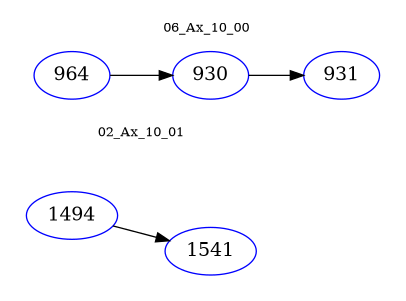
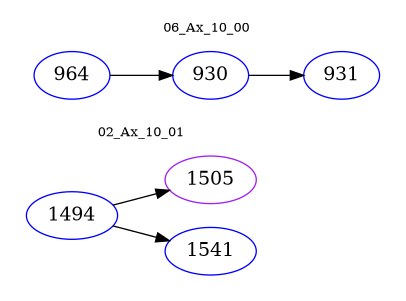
none -> (211, 180)
